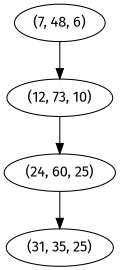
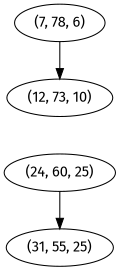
(60, 23) -> (60, 23)
(60, 130) -> none
(60, 248) -> (60, 248)
